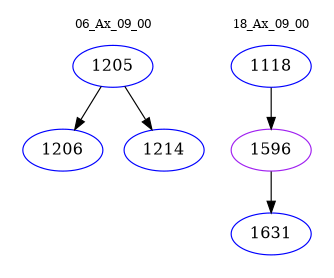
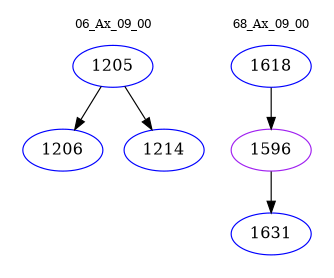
(271, 25) -> (271, 25)
(271, 66) -> (271, 66)
